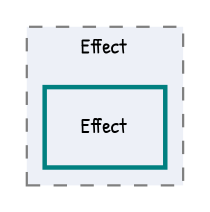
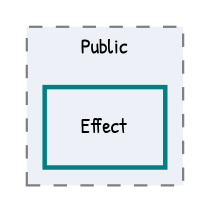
(105, 48) -> (105, 48)
